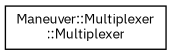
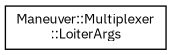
(86, 28) -> (86, 28)
